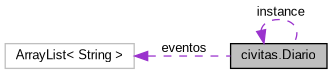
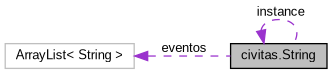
(279, 56) -> (279, 56)
